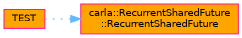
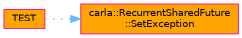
(160, 19) -> (160, 19)
